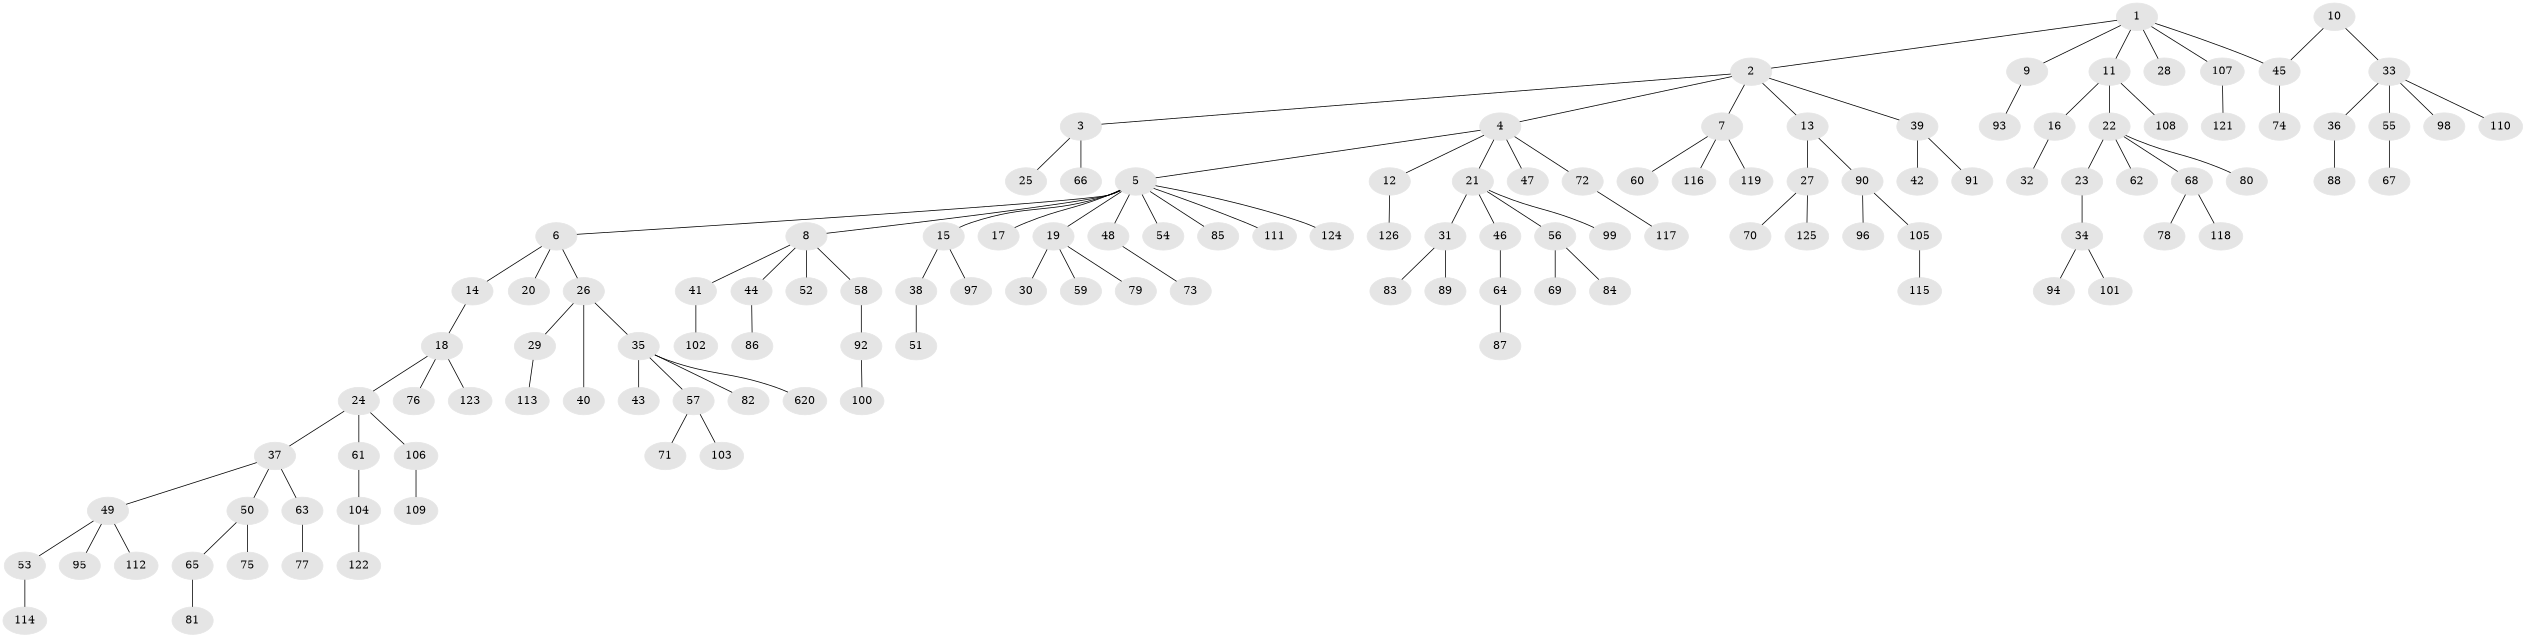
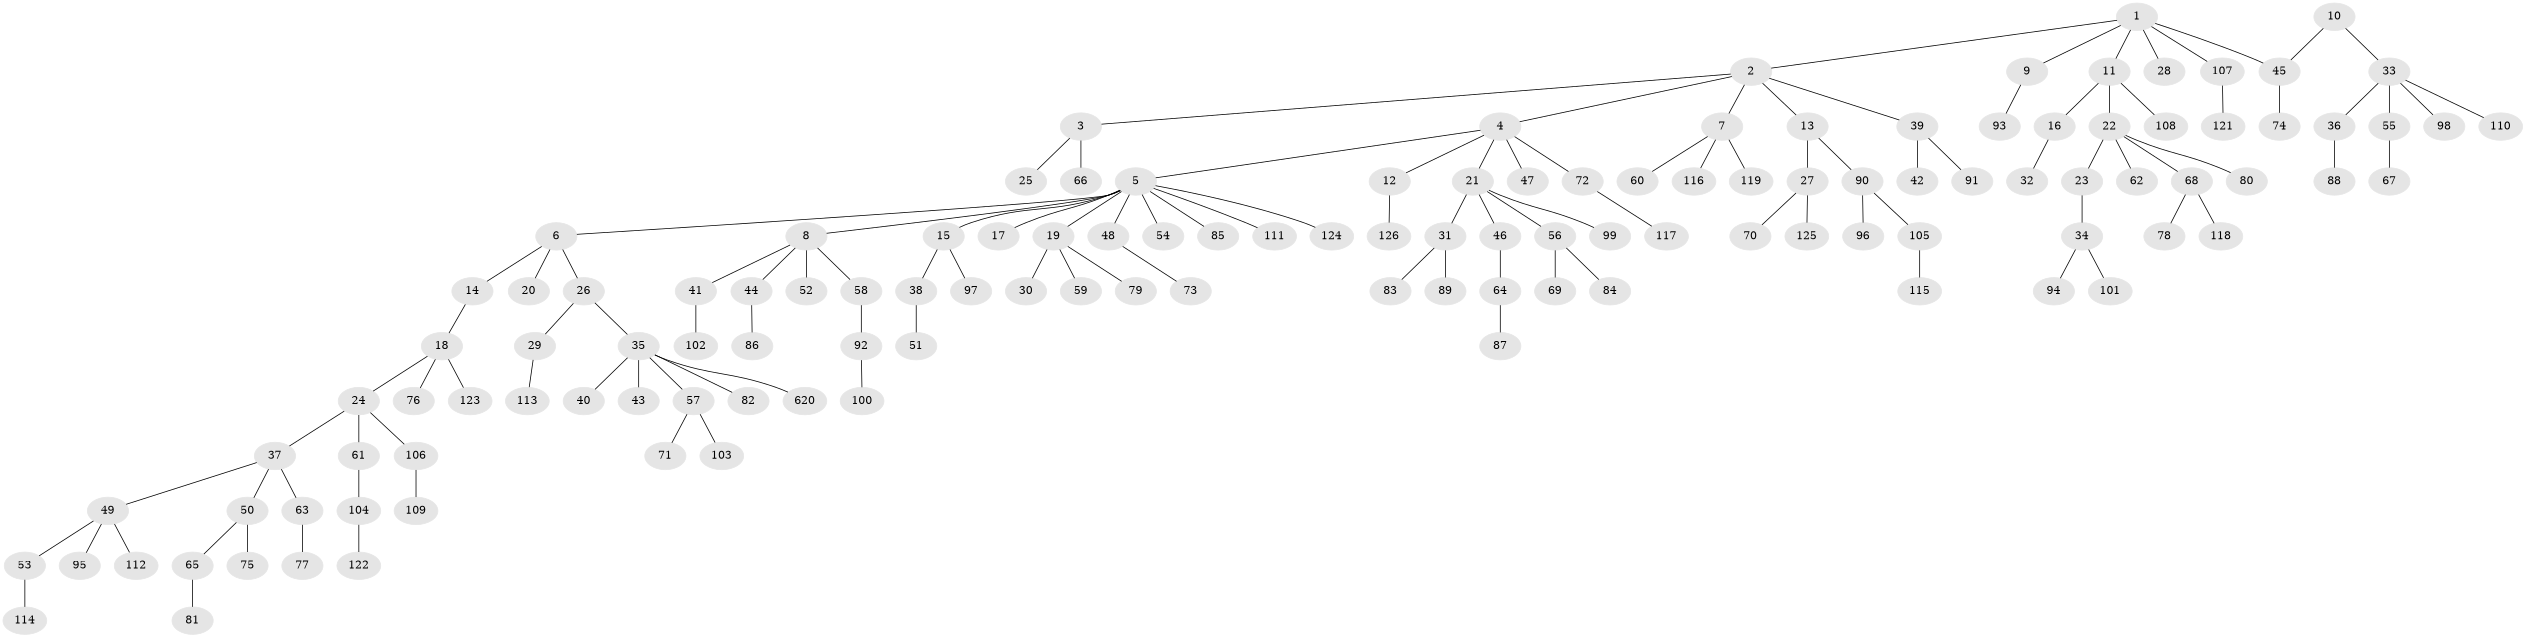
(584, 346) -> (611, 374)
